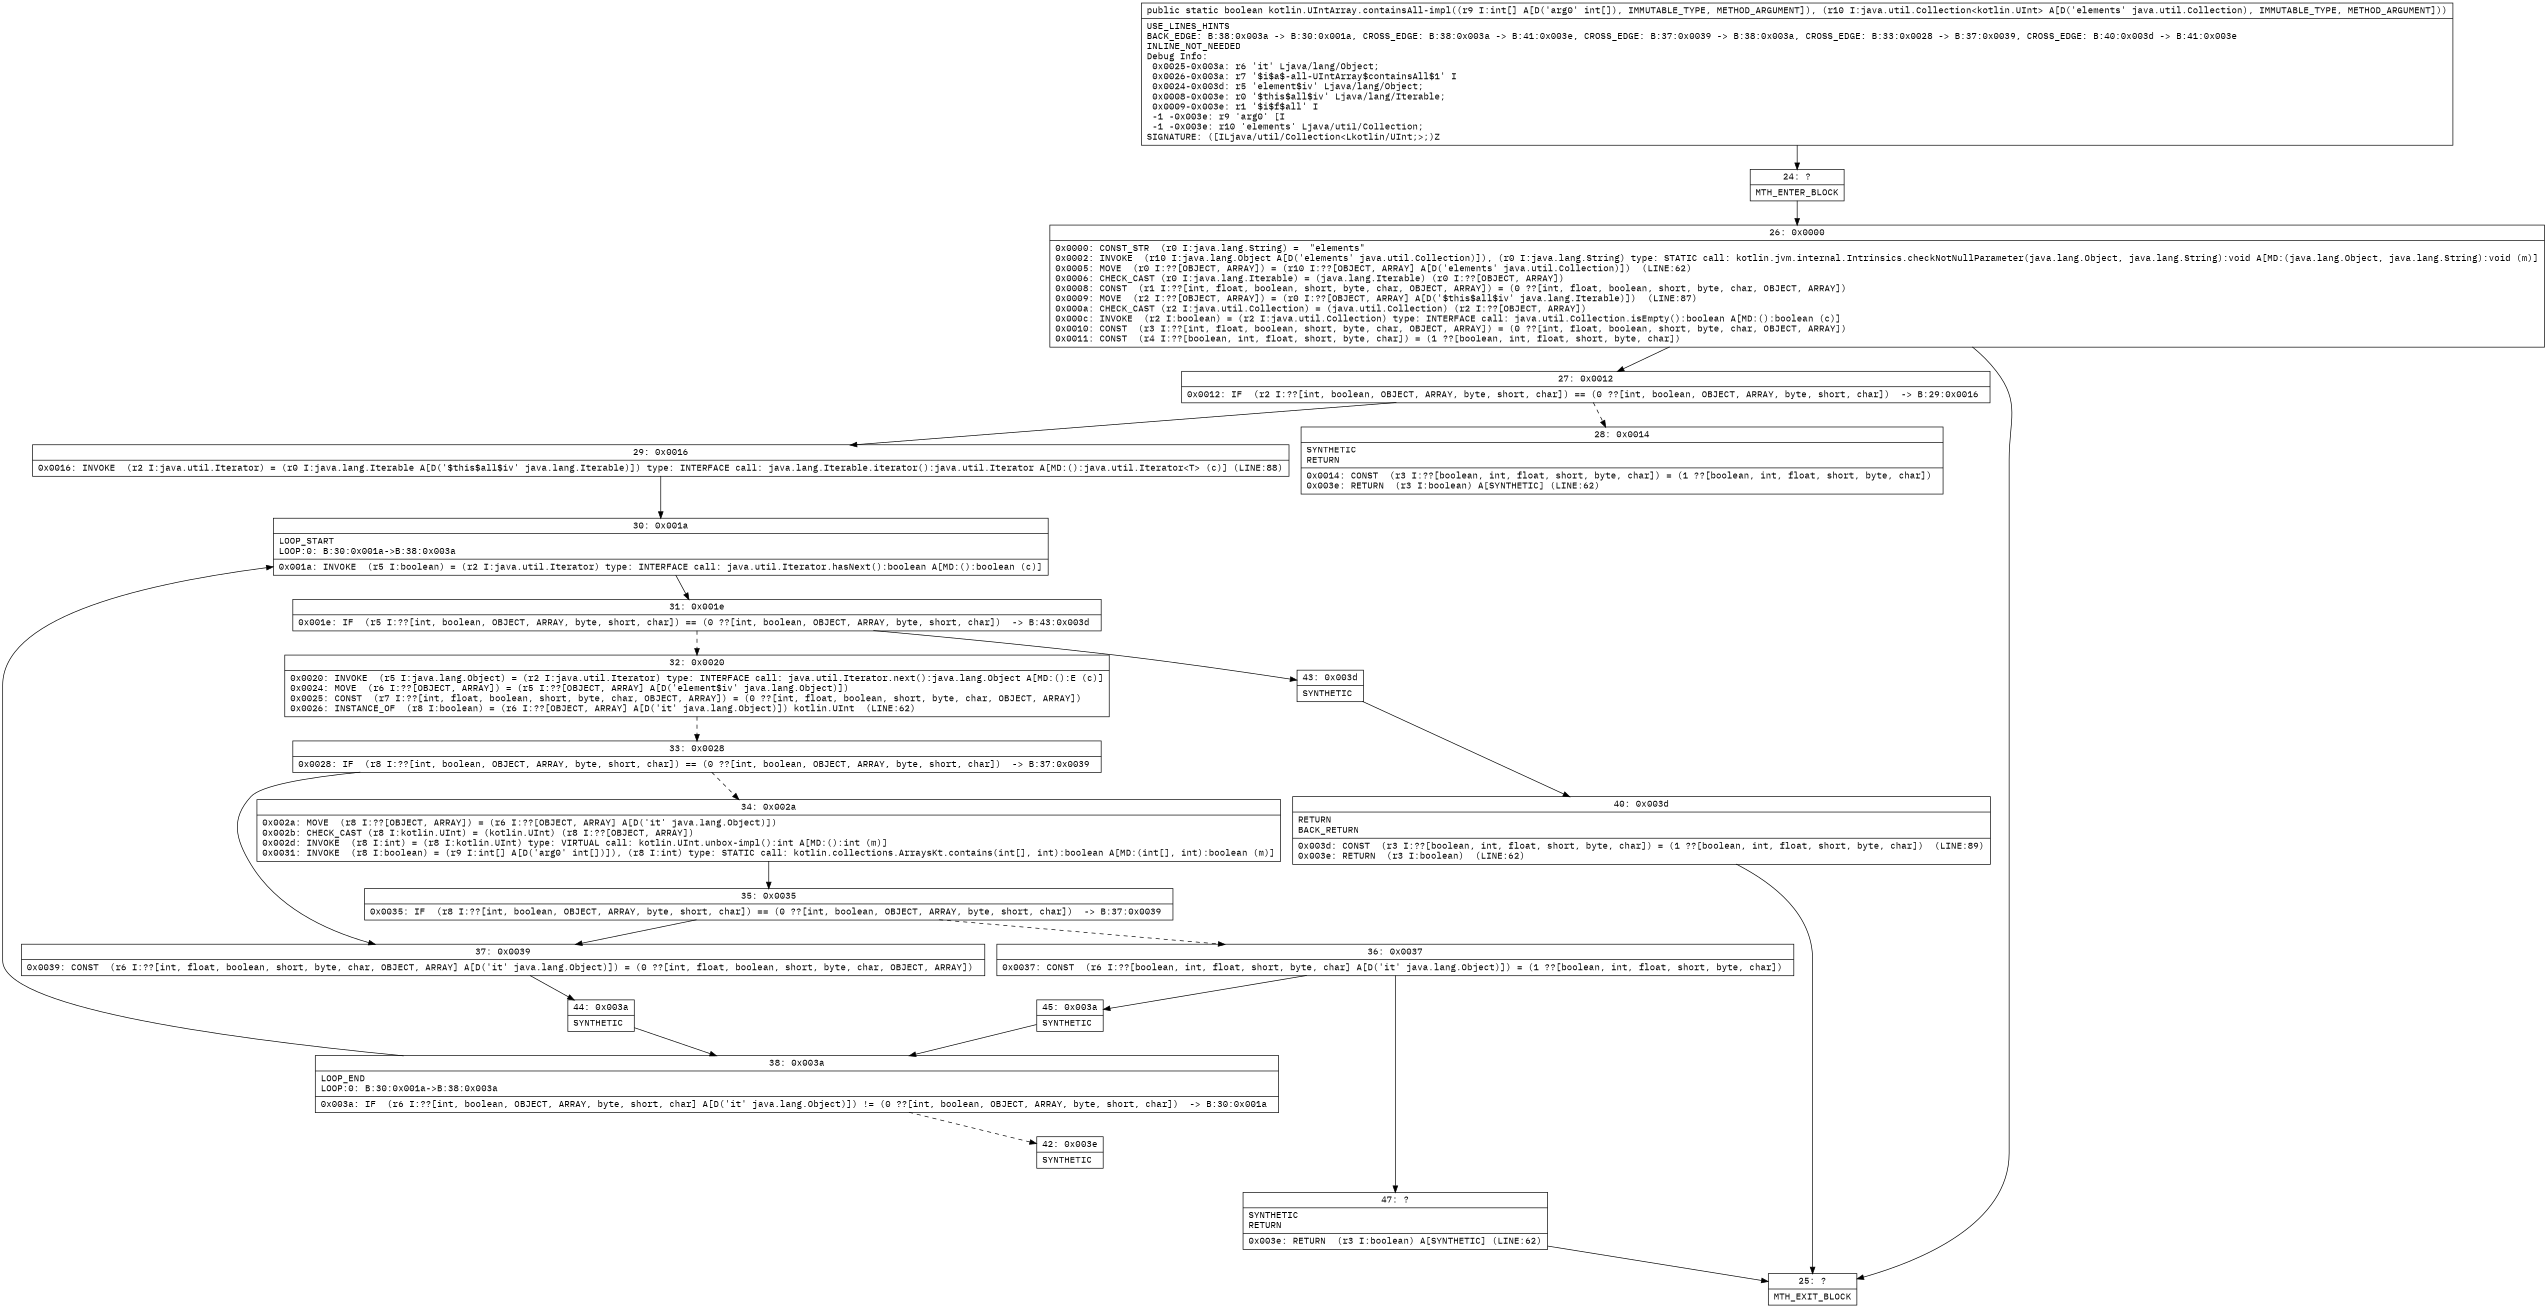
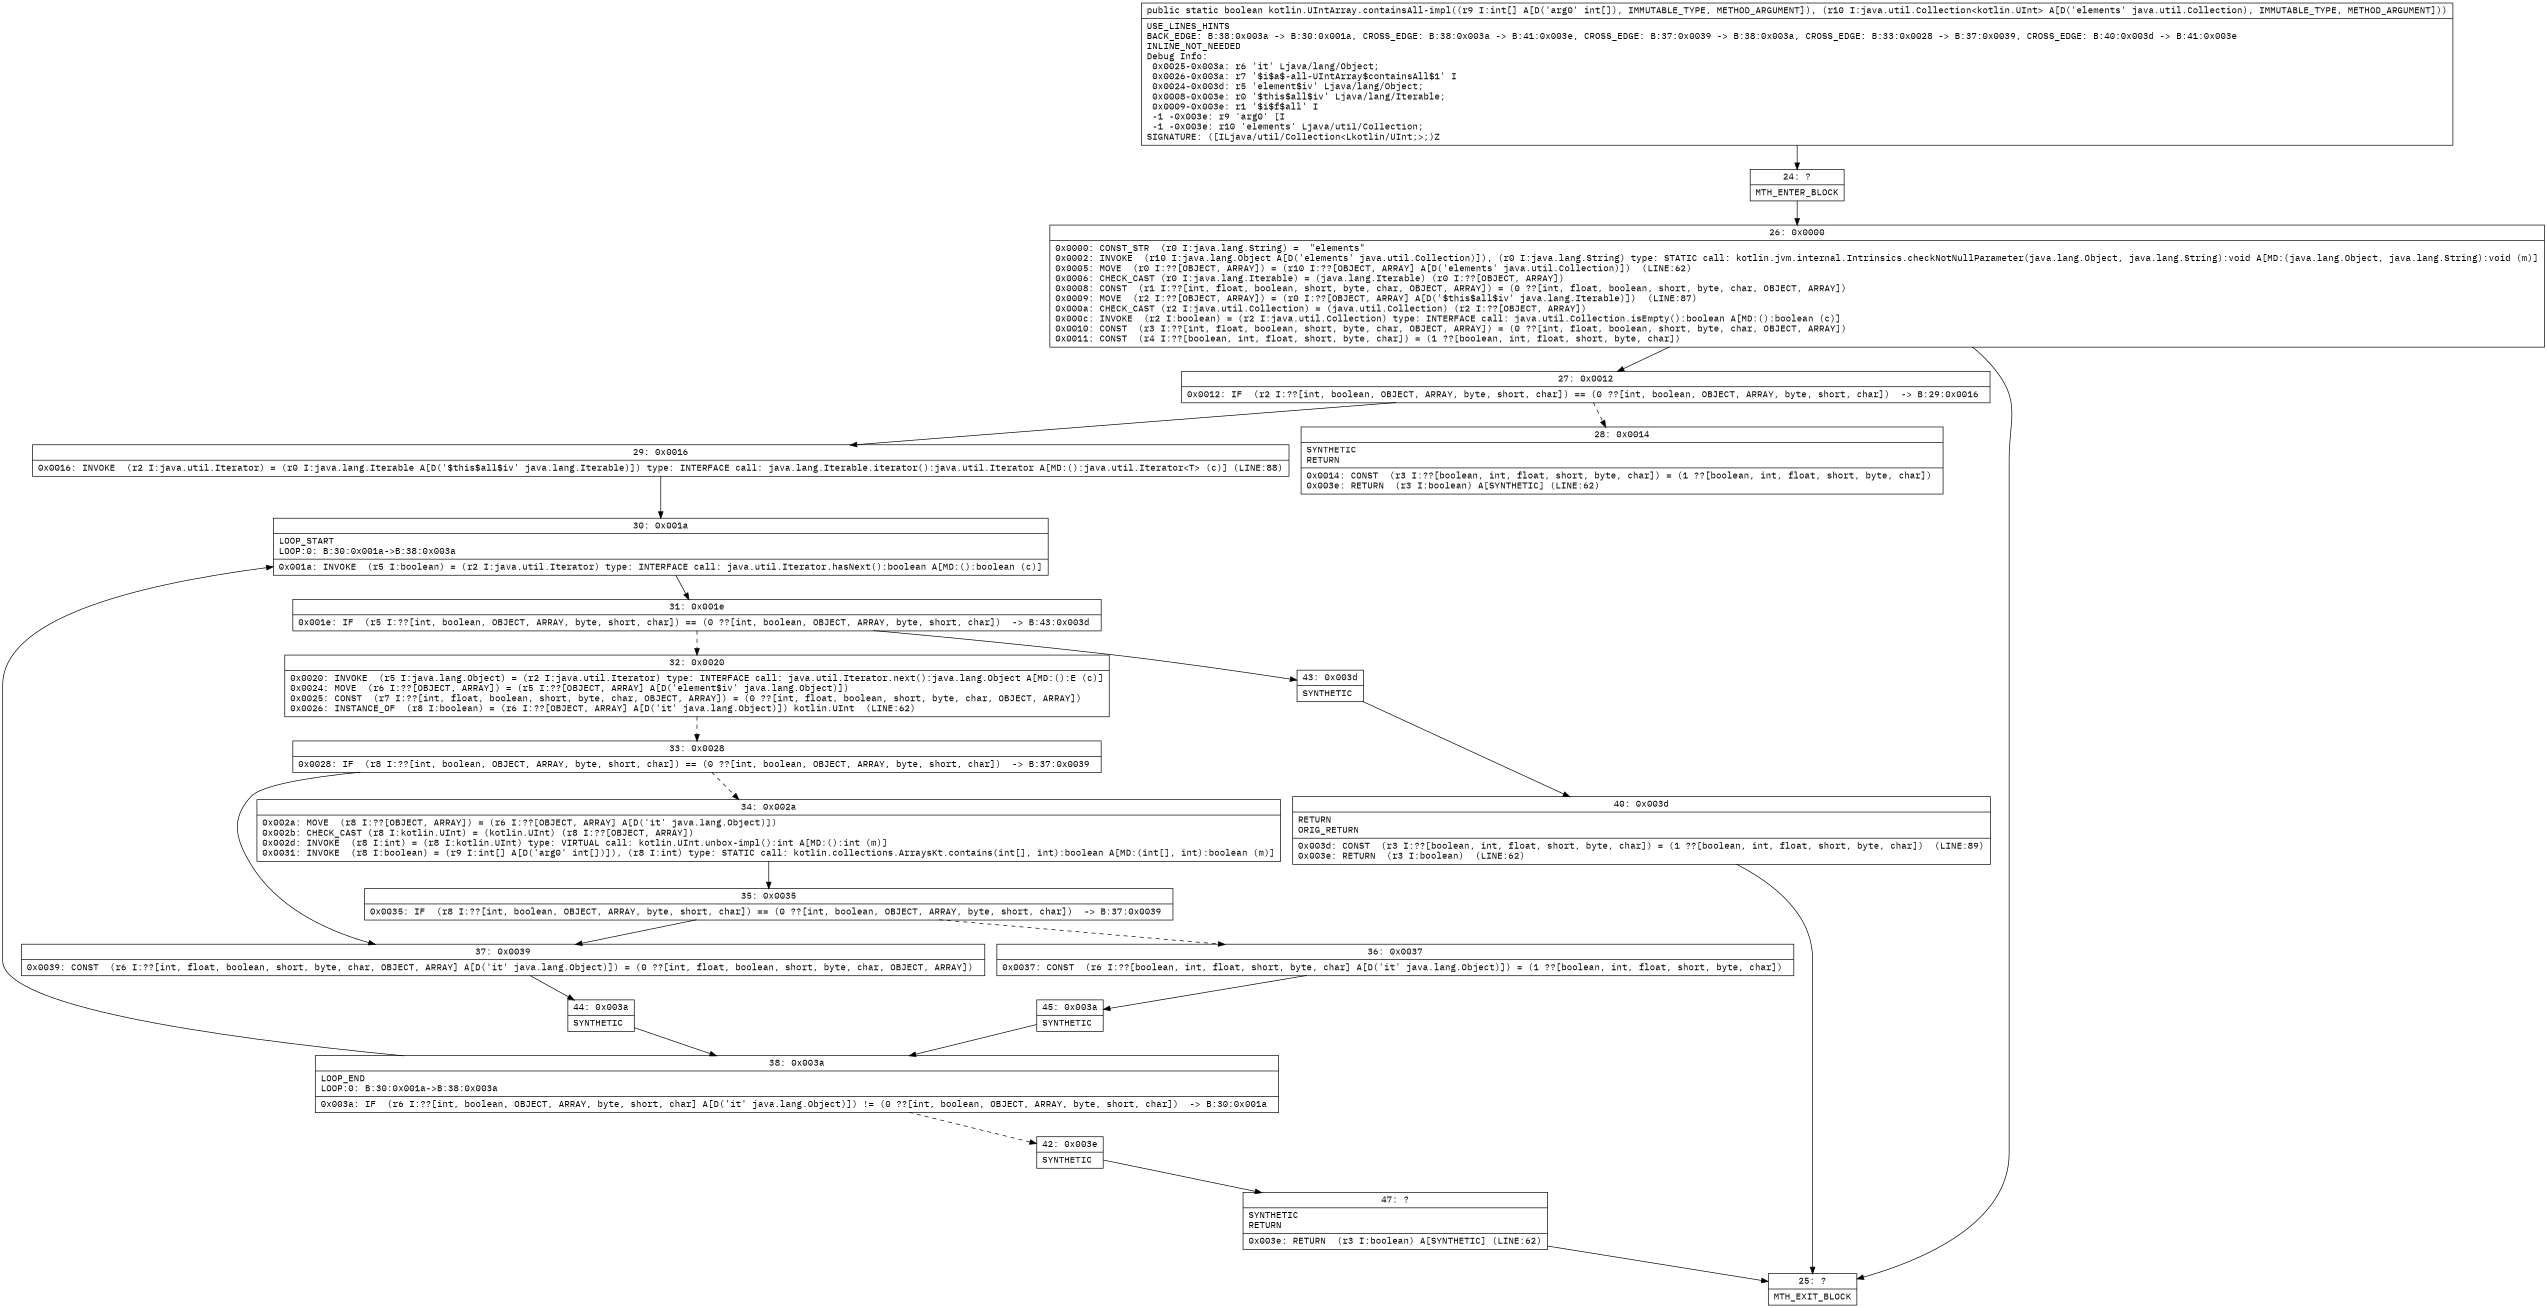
(1329, 830) -> (1329, 830)
(1395, 1081) -> (1179, 1176)
